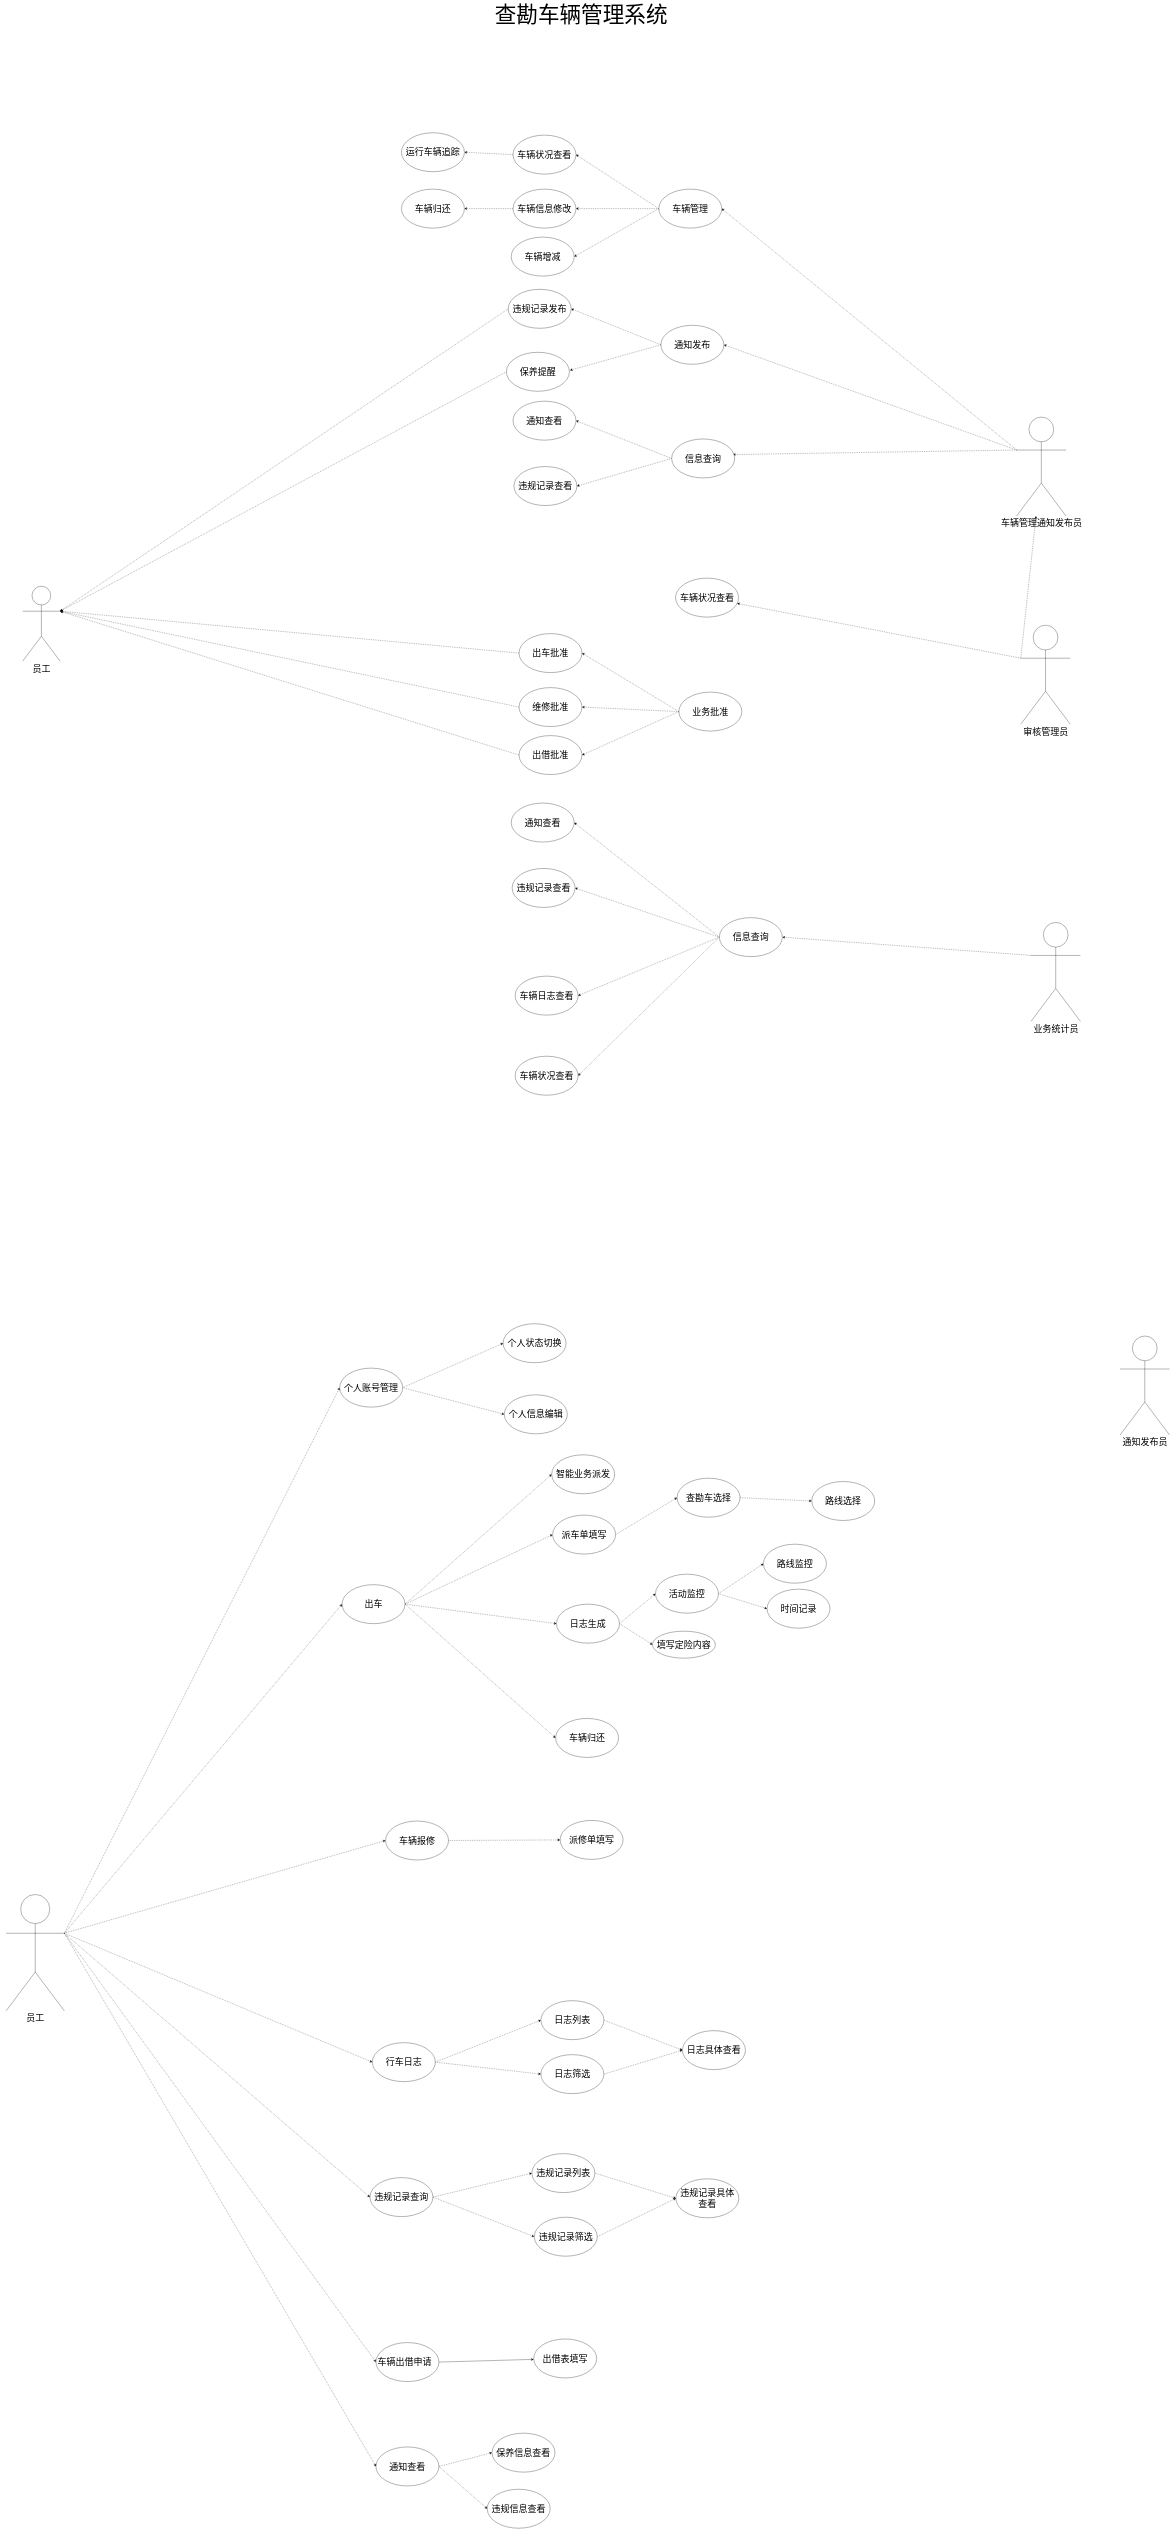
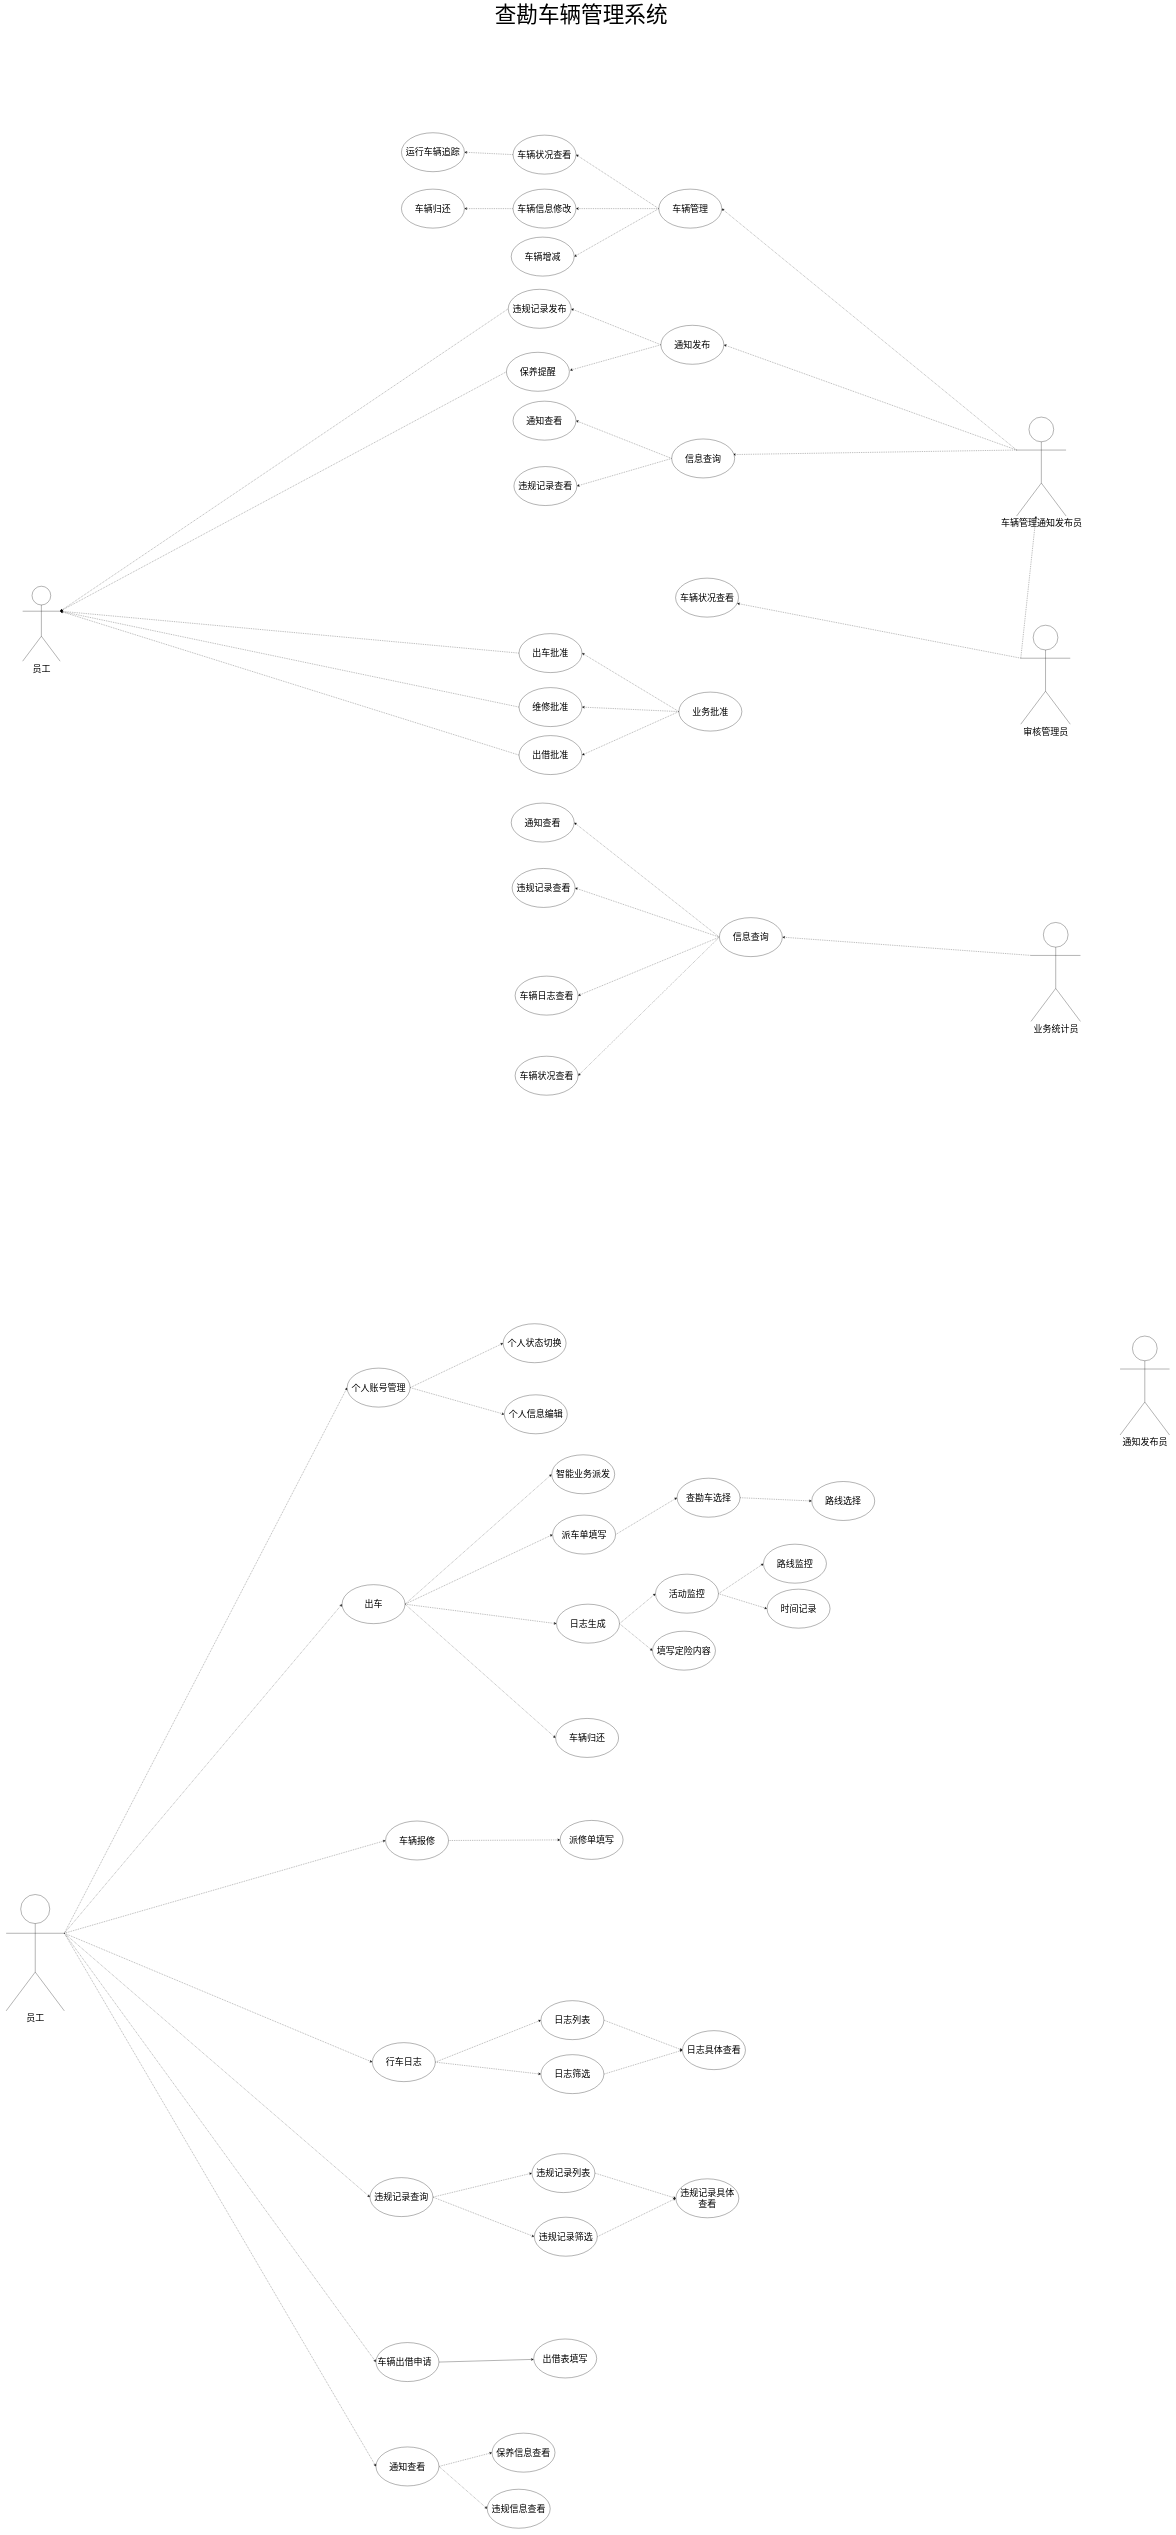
(371, 1388) -> (379, 1388)
(684, 1645) -> (684, 1651)
